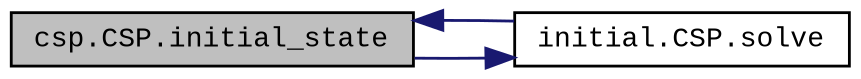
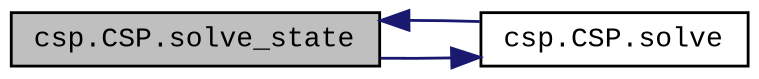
(212, 39) -> (195, 39)
(682, 39) -> (615, 39)
